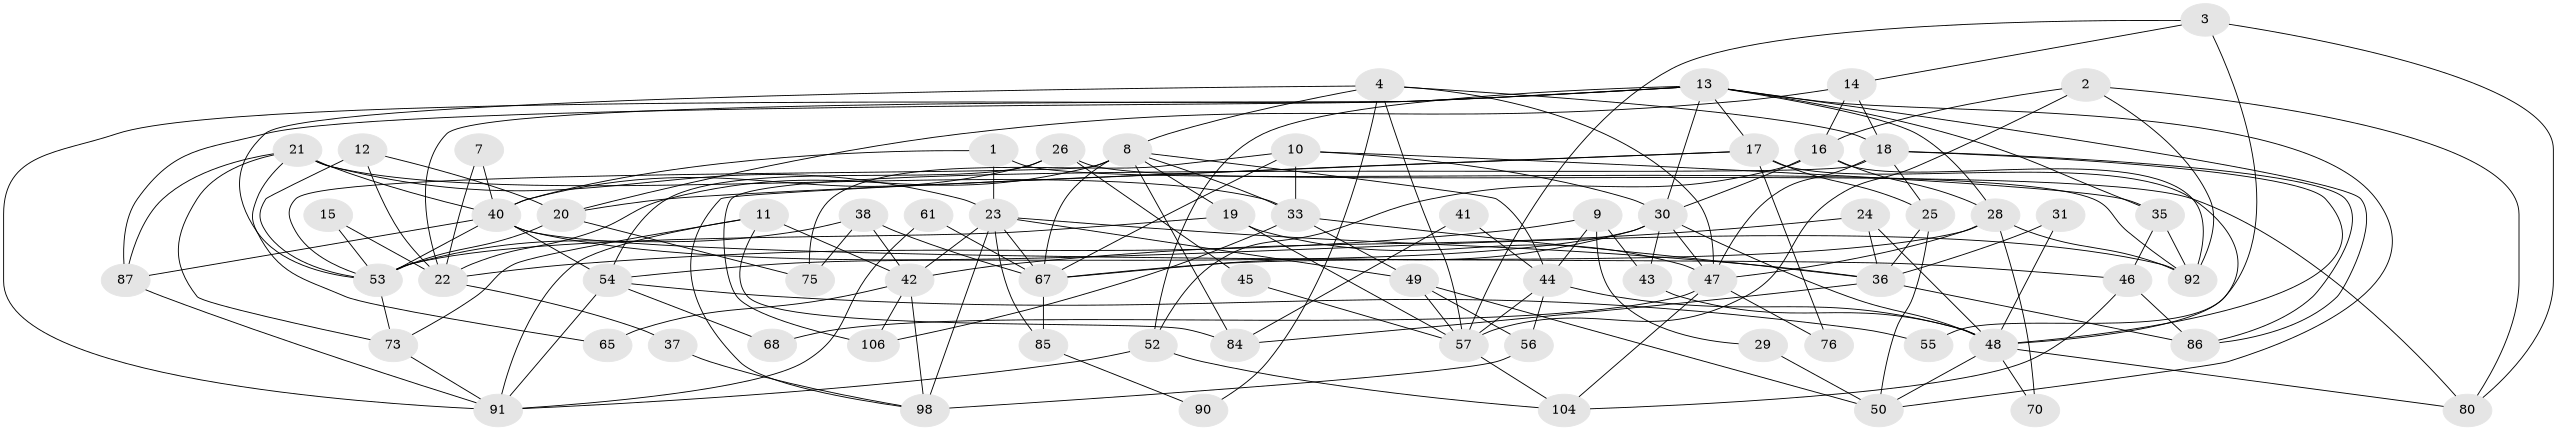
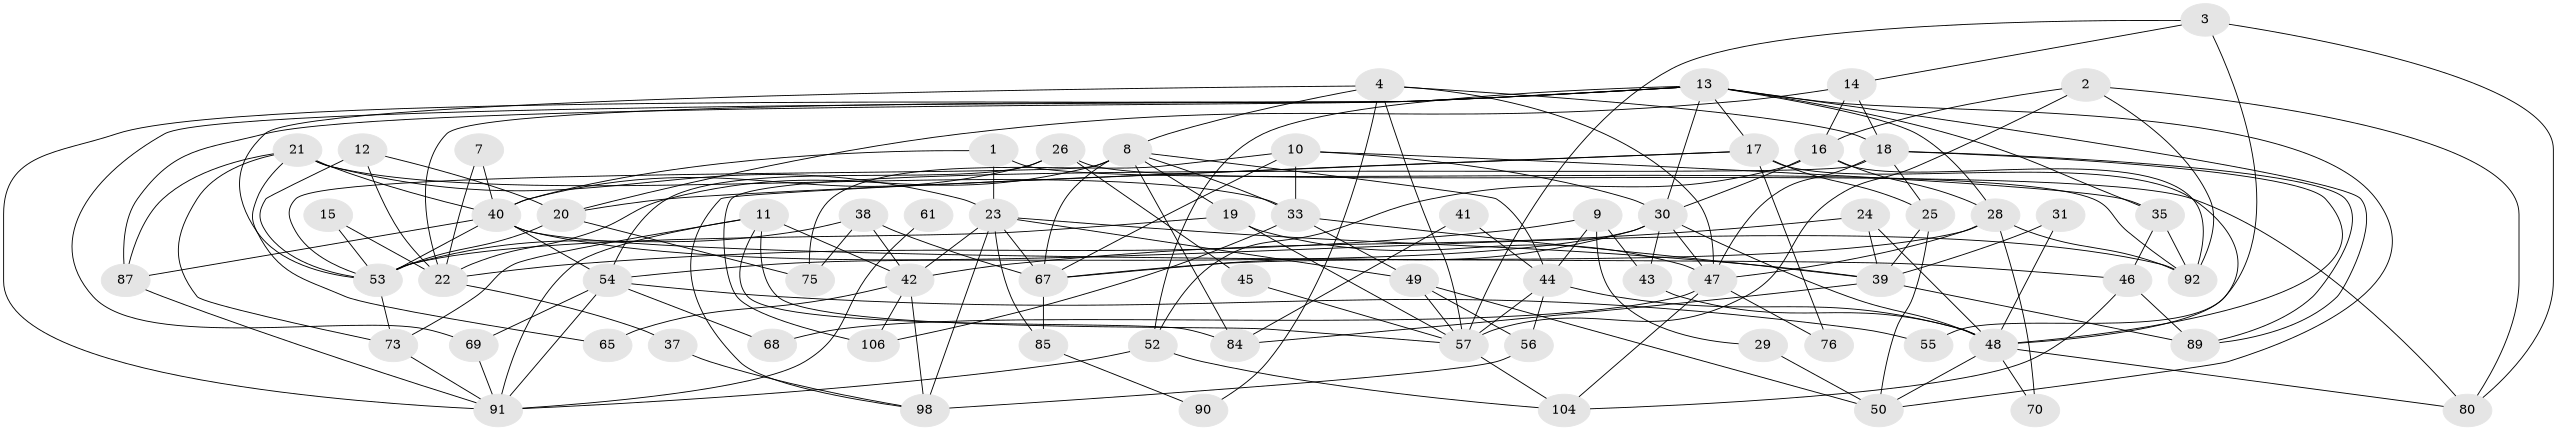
(978, 243) -> none
(1881, 280) -> (1881, 280)
none -> (1220, 328)
none -> (474, 345)
(2195, 345) -> (2195, 345)
